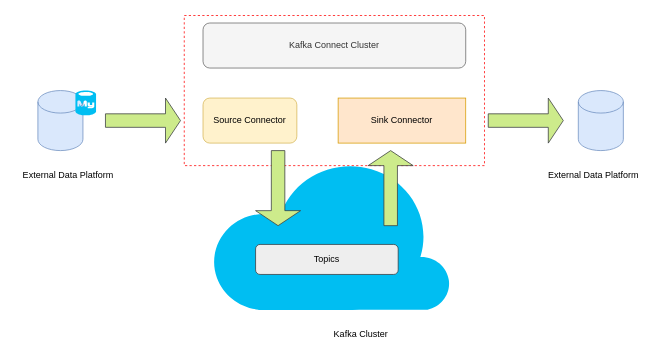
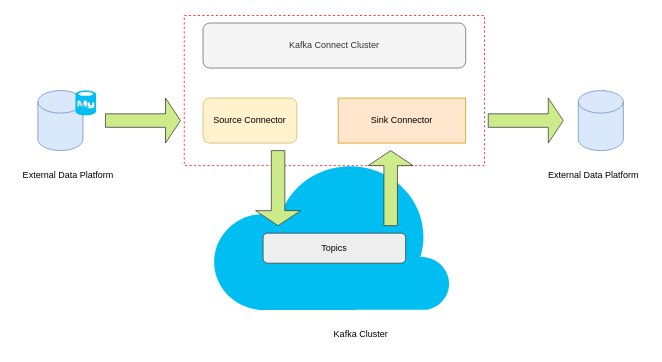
(327, 259) -> (334, 248)
